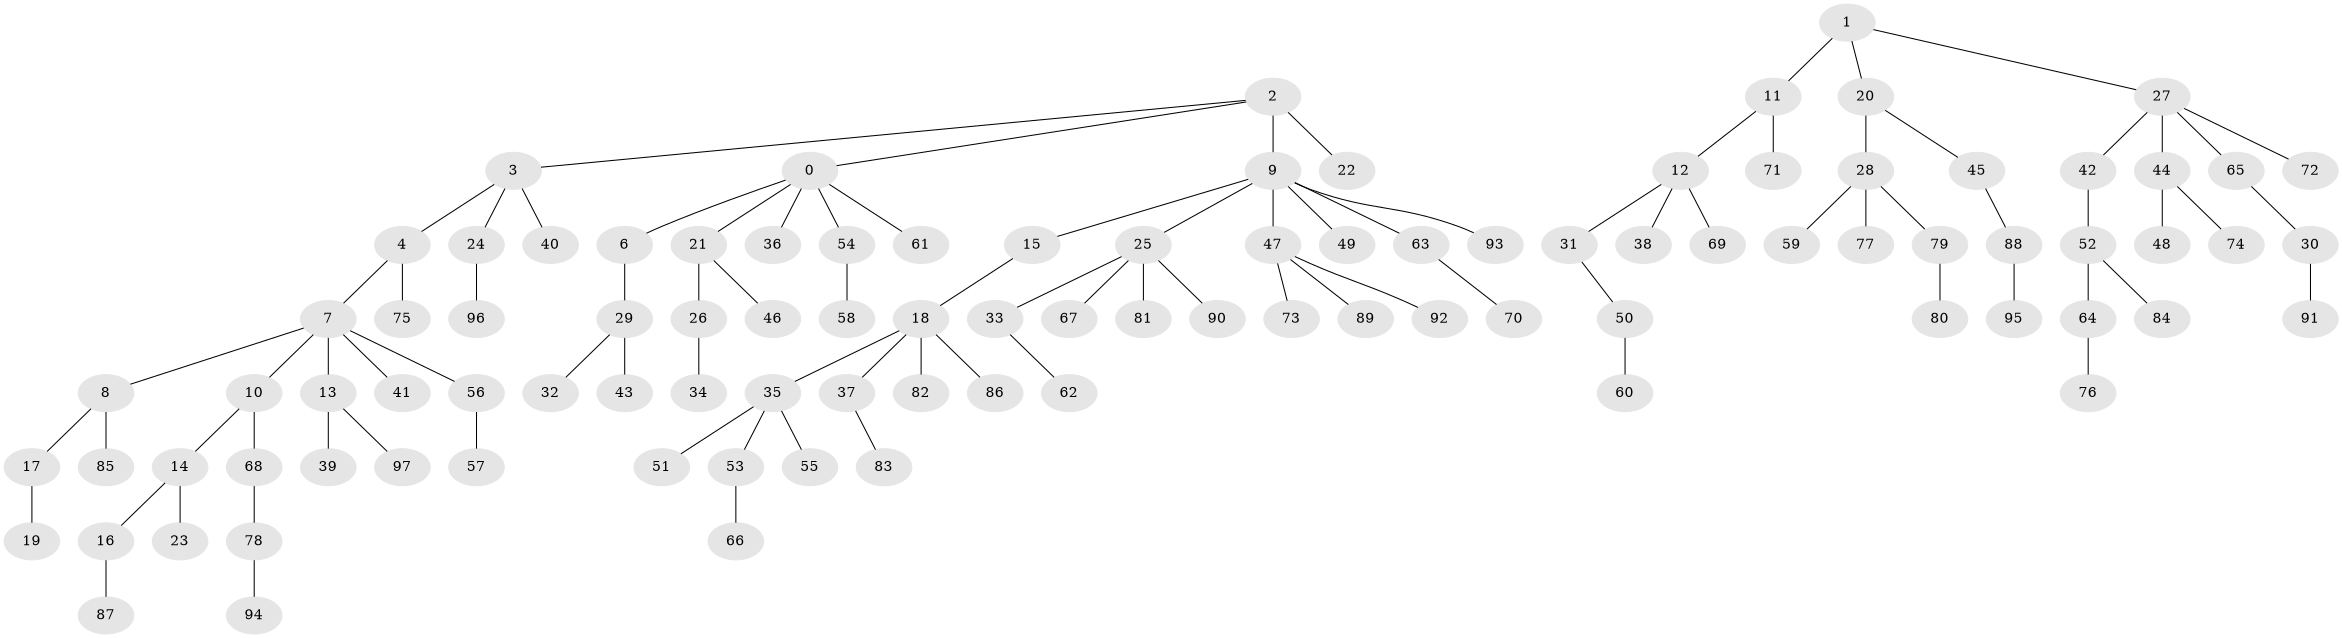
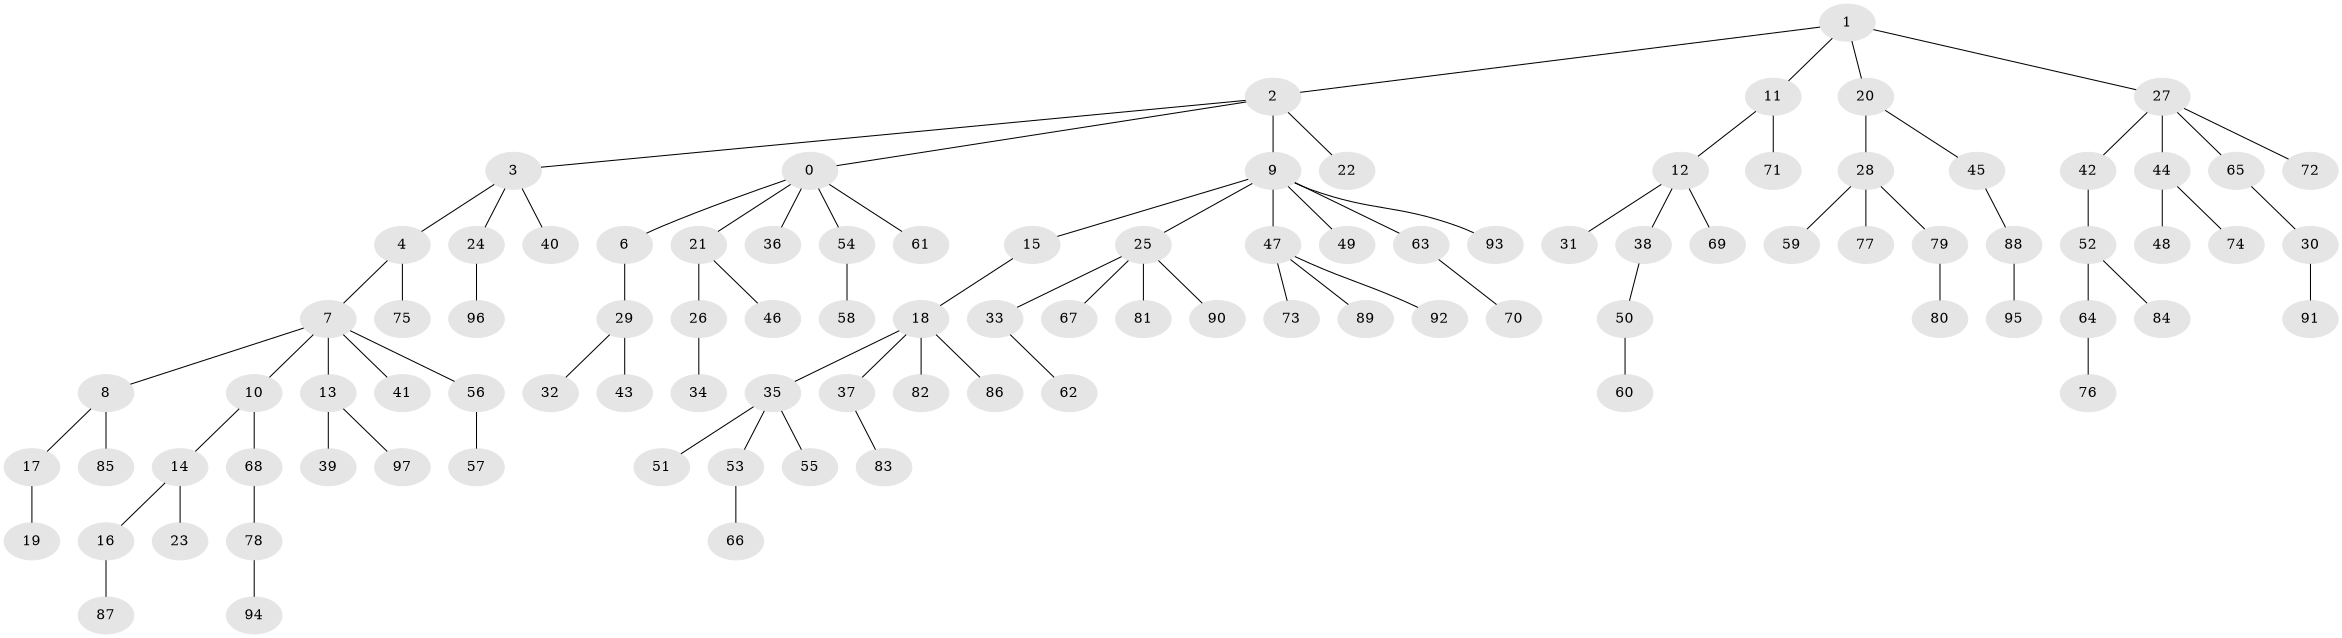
none -> (1560, 60)
(1597, 282) -> (1634, 282)
